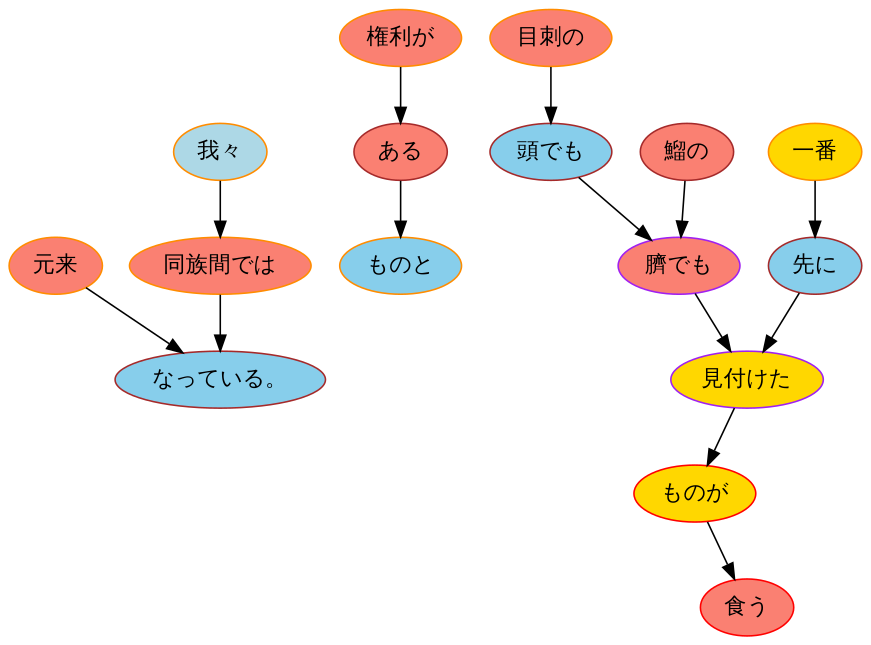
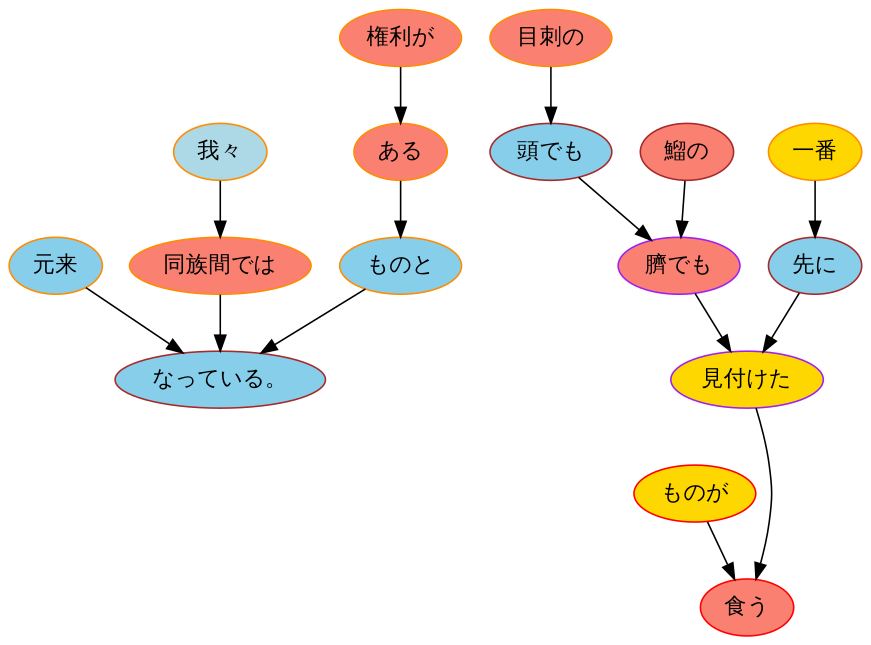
(401, 152) -> (401, 152)
(56, 266) -> (56, 266)
none -> (320, 317)
(724, 429) -> (771, 486)
